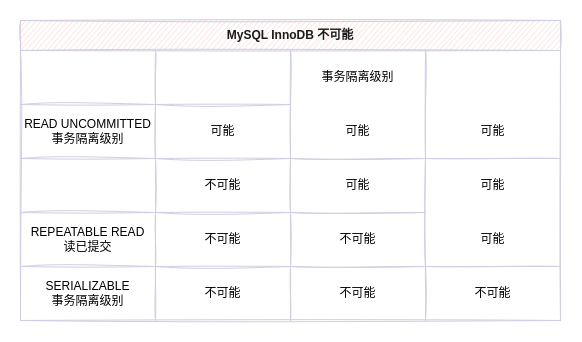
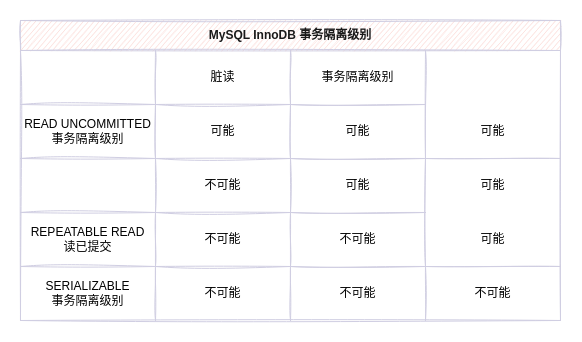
(291, 36) -> (291, 36)
none -> (223, 78)
